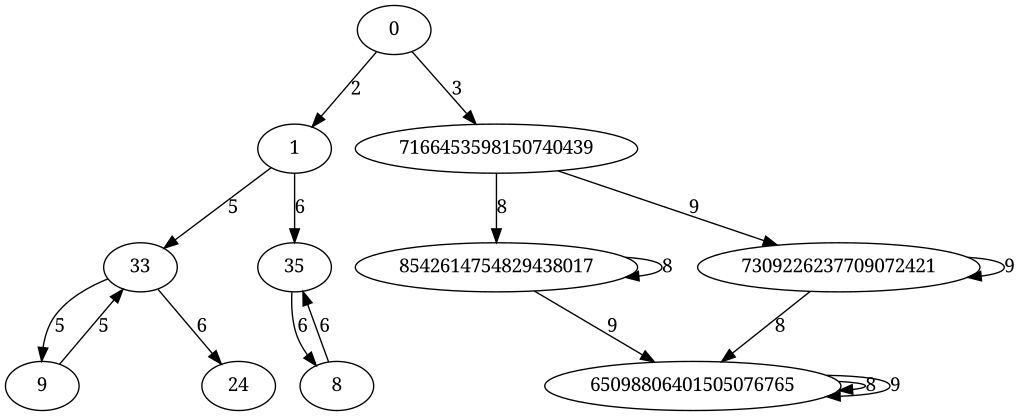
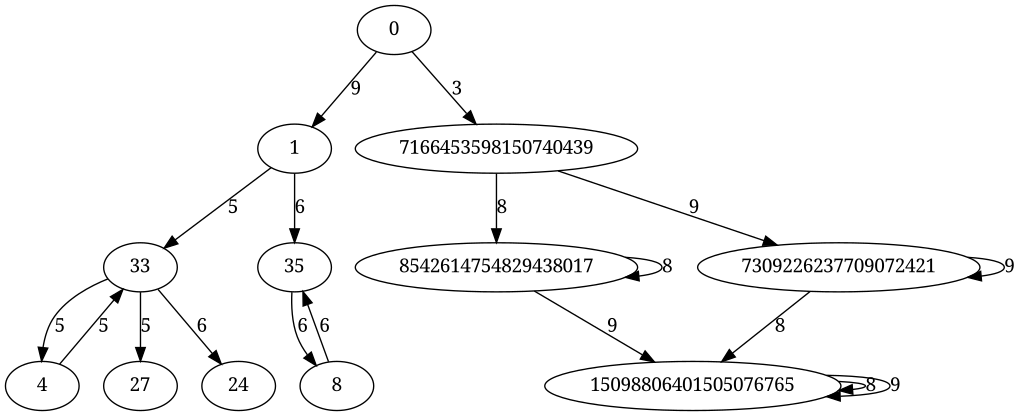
(356, 89) -> (356, 89)
(42, 386) -> (42, 386)
none -> (140, 386)
(693, 386) -> (693, 386)
